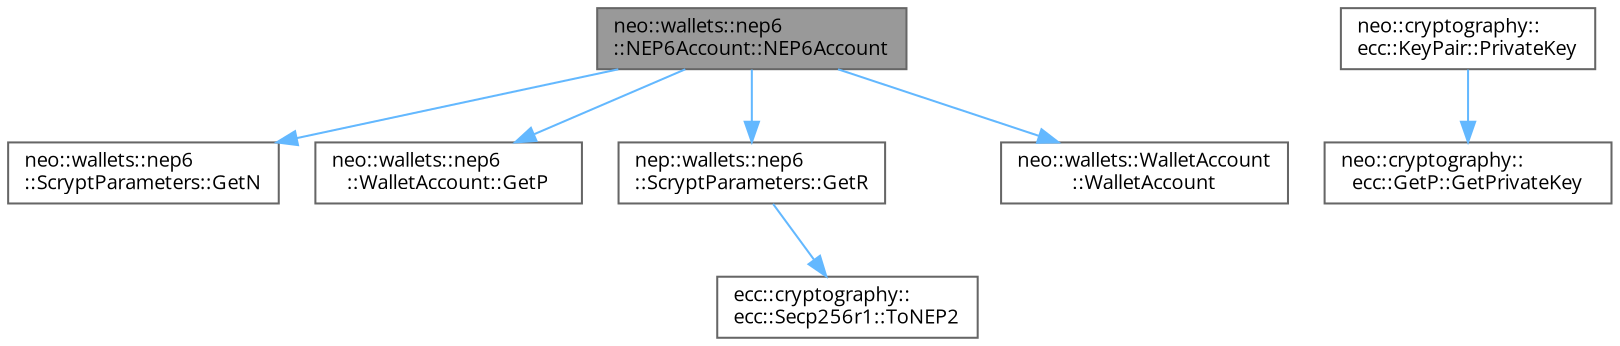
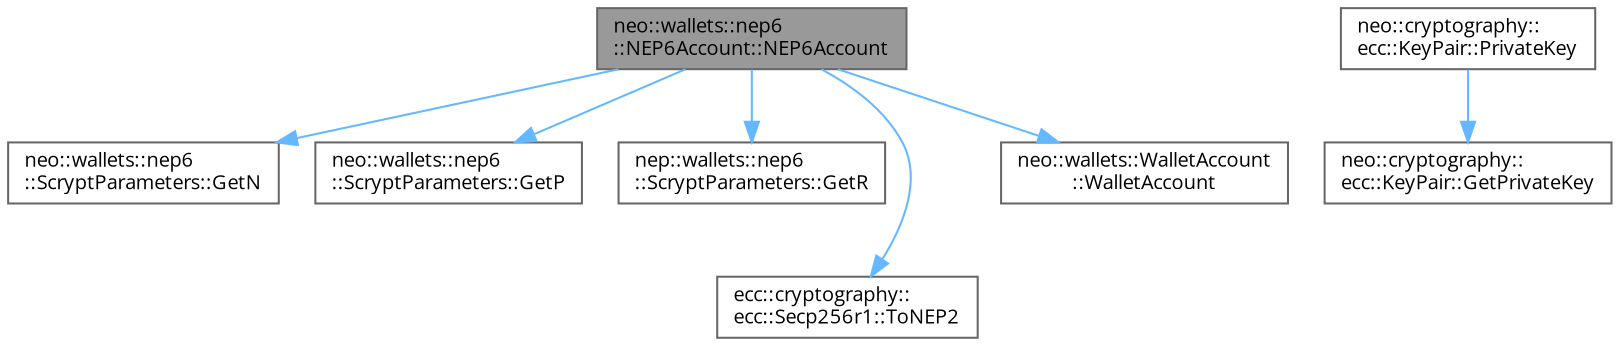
(449, 173) -> (449, 173)
(1468, 173) -> (1468, 173)
(794, 232) -> (905, 149)
